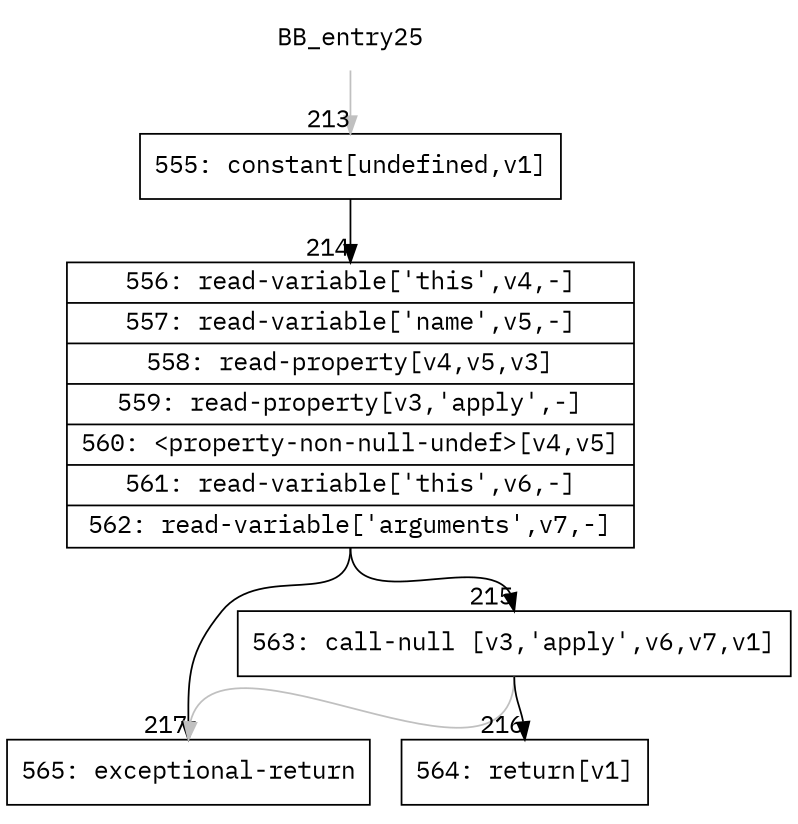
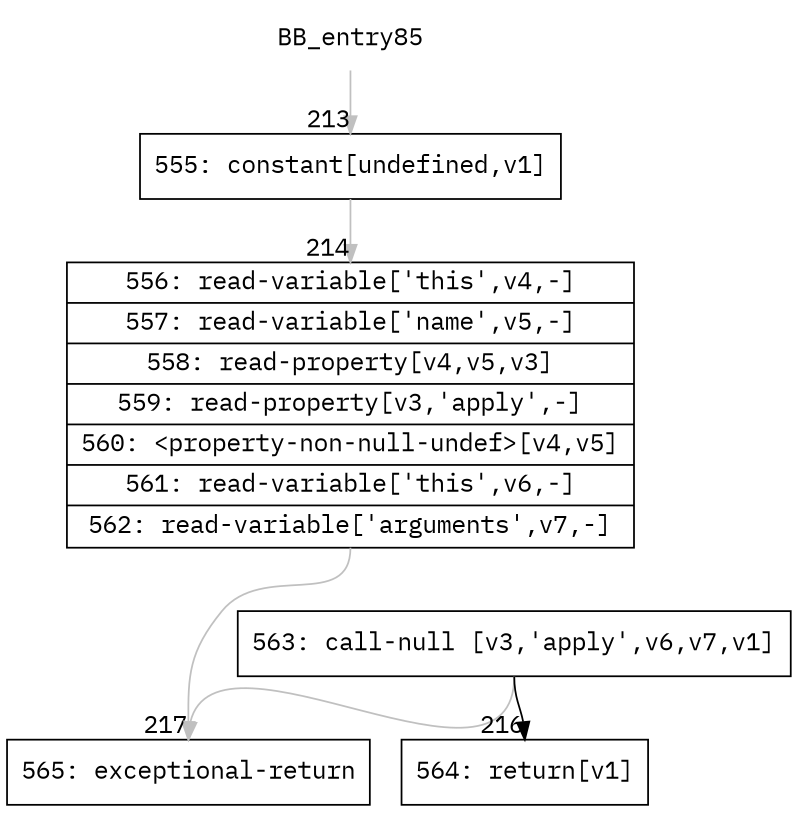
(350, 39) -> (350, 39)
(350, 222) -> (350, 222)
(423, 580) -> none
(236, 599) -> (236, 599)
